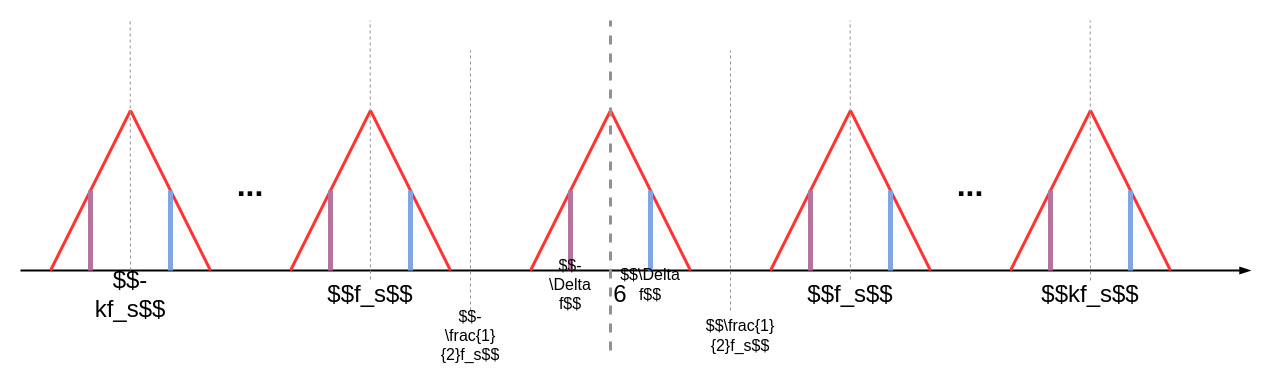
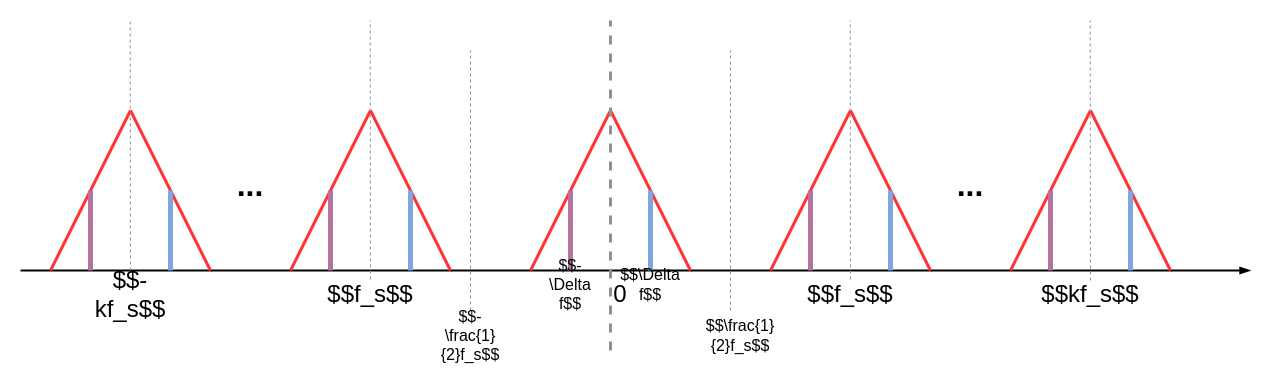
(621, 295) -> (621, 295)
